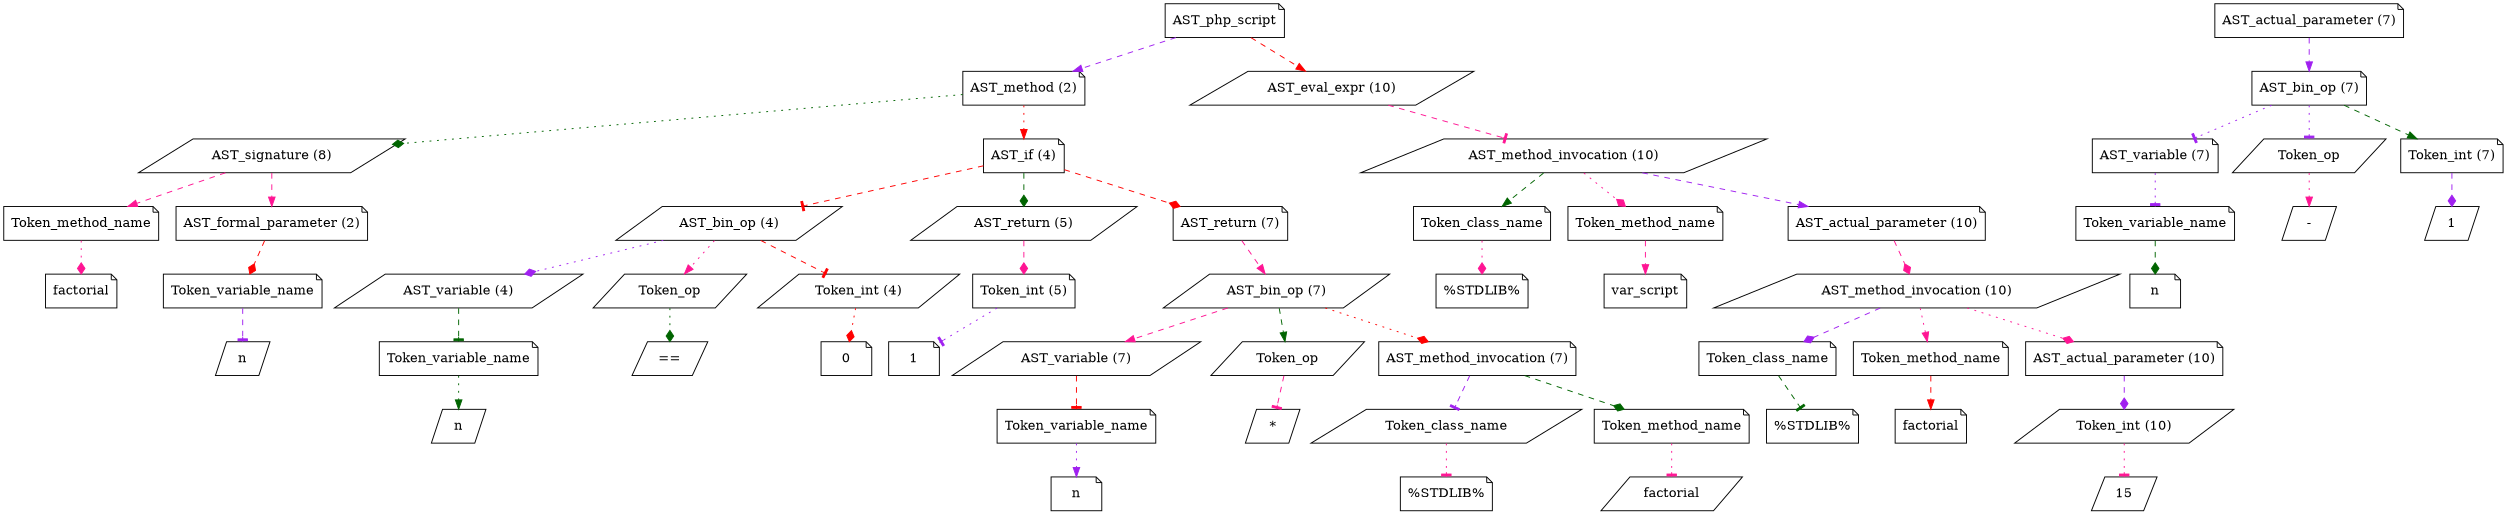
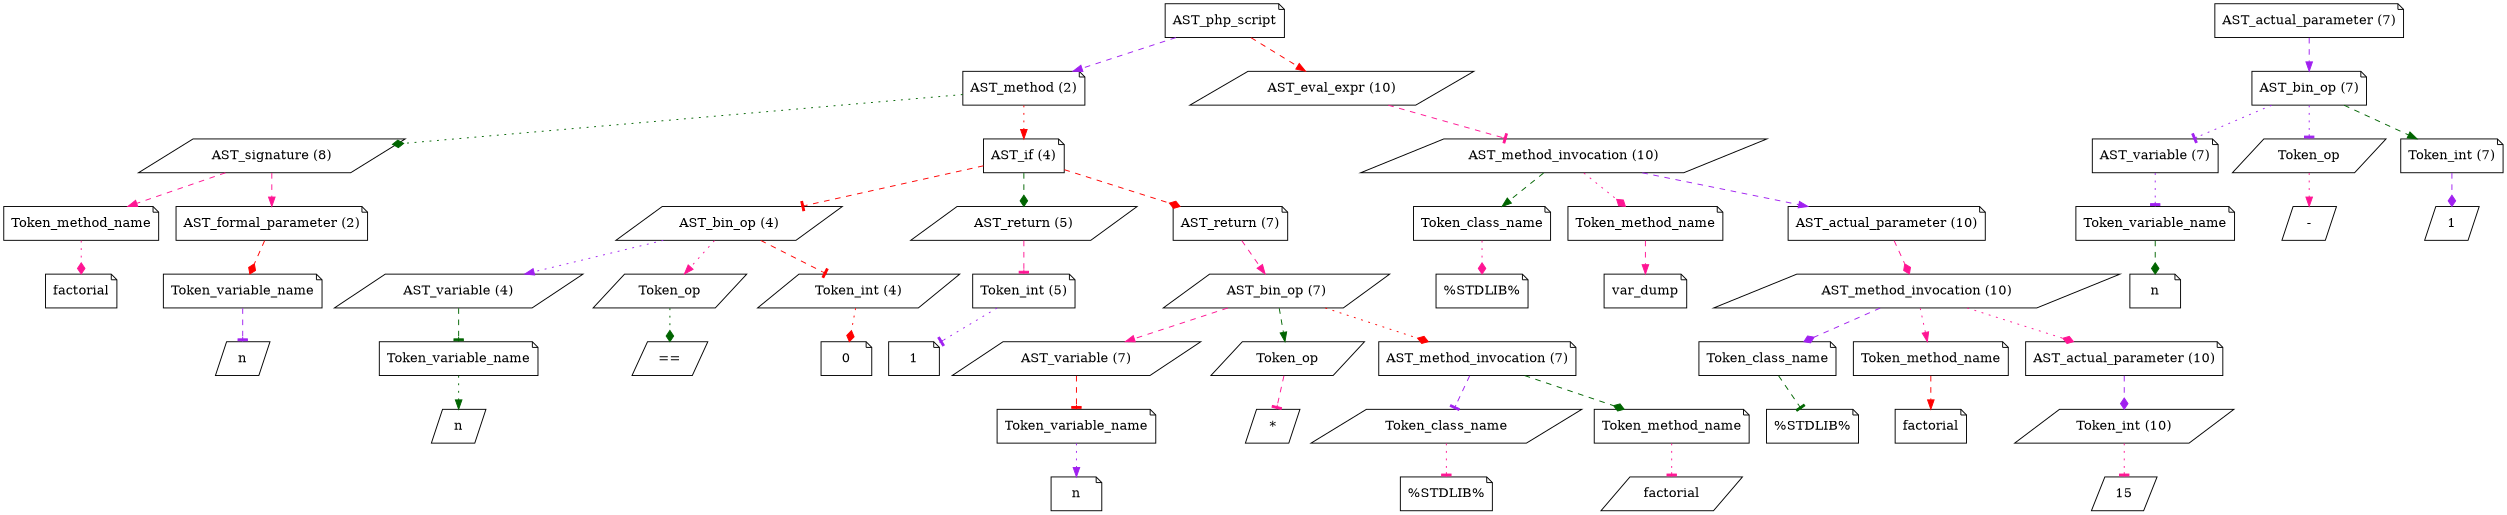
(1024, 255) -> (1024, 255)
(600, 256) -> (600, 256)
(1645, 291) -> (1645, 291)
